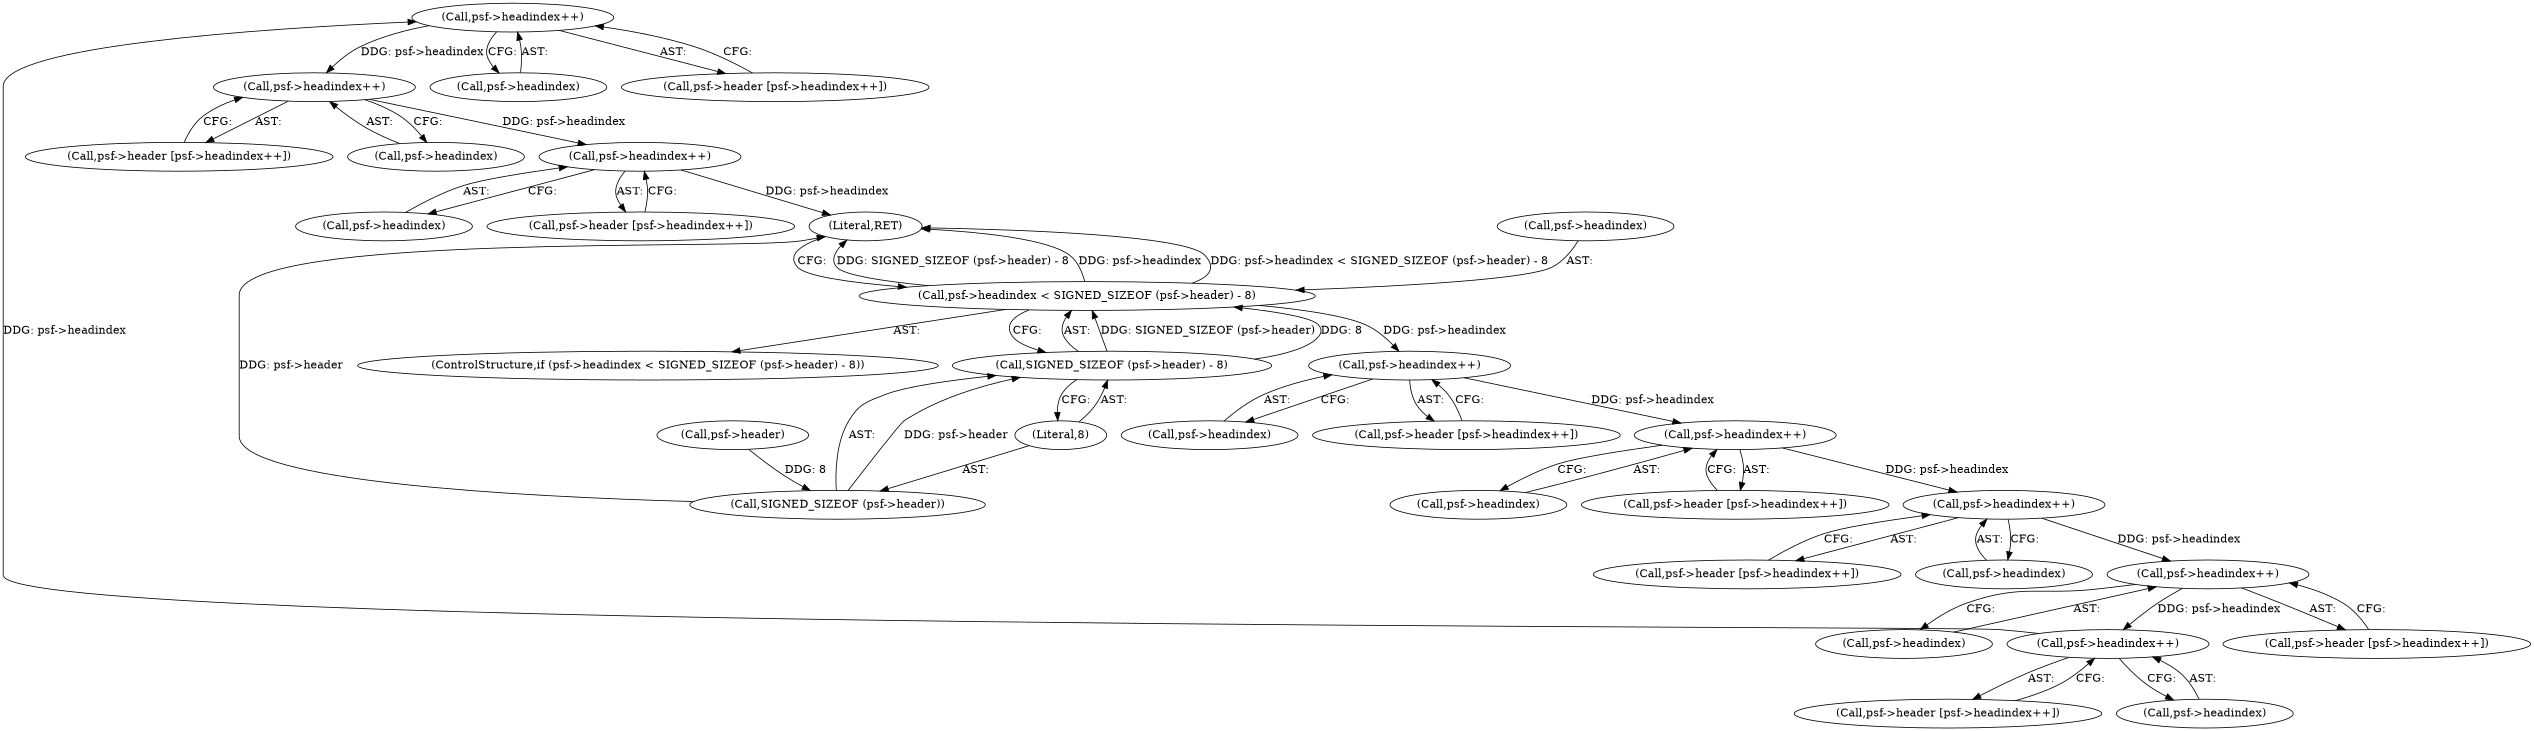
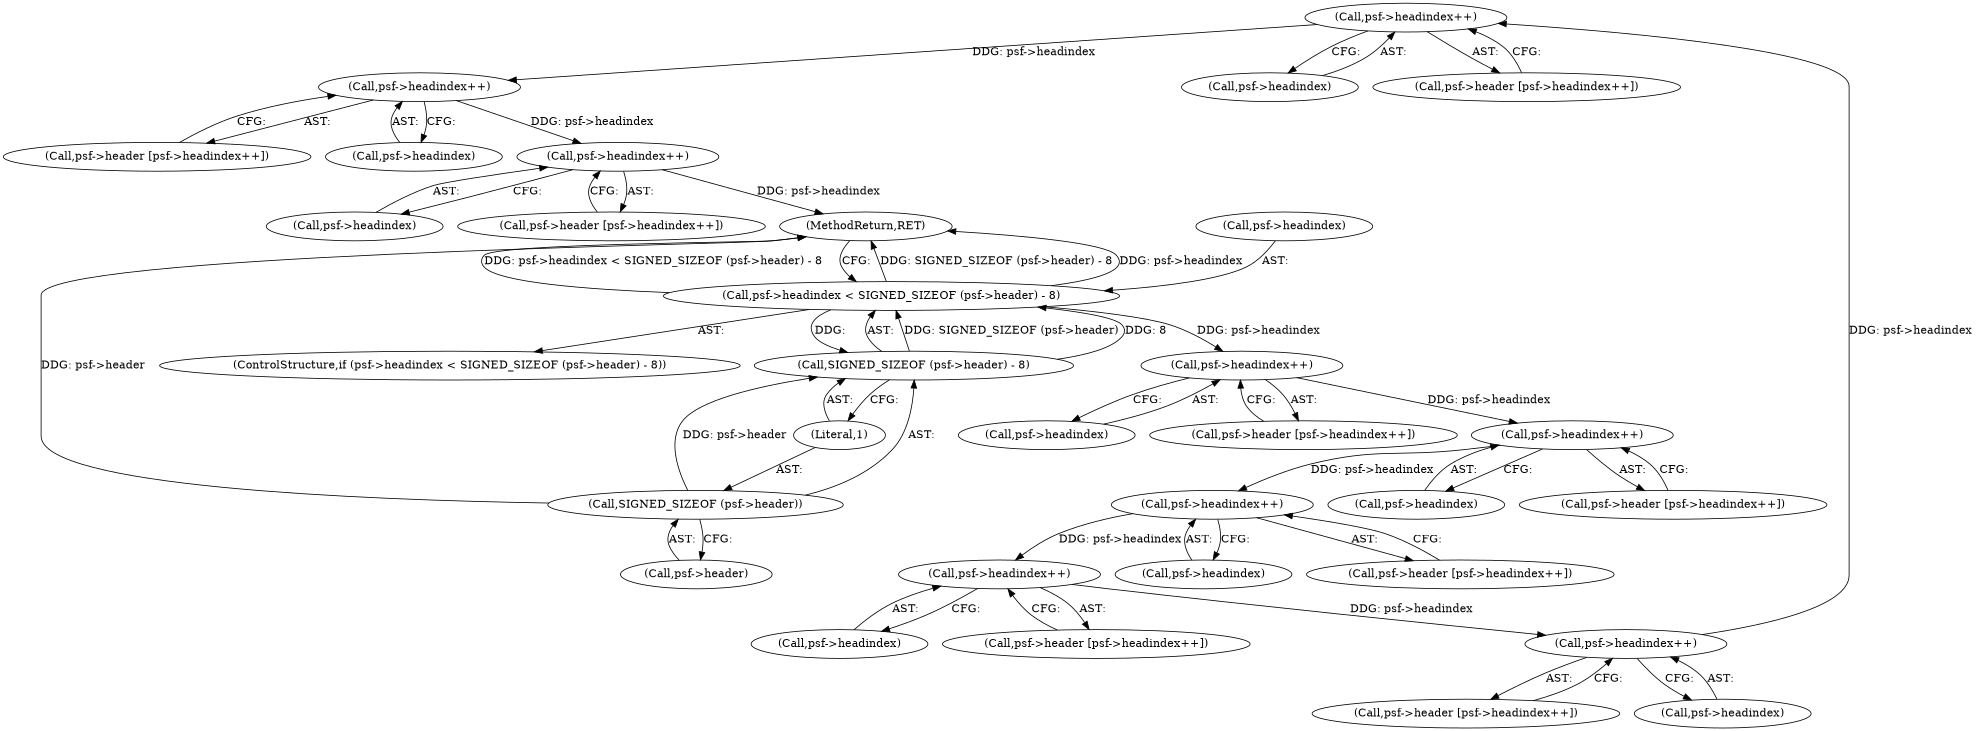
(866, 226) -> (866, 226)
(1029, 331) -> (832, 331)
(1061, 435) -> (840, 435)
(806, 470) -> (684, 540)
none -> (703, 536)
